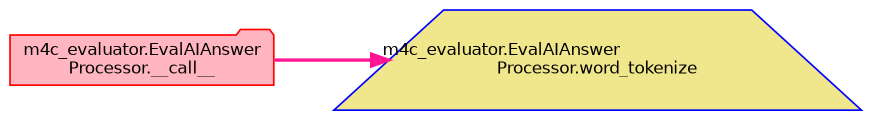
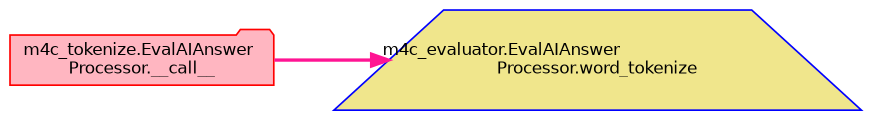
(142, 60) -> (142, 60)
